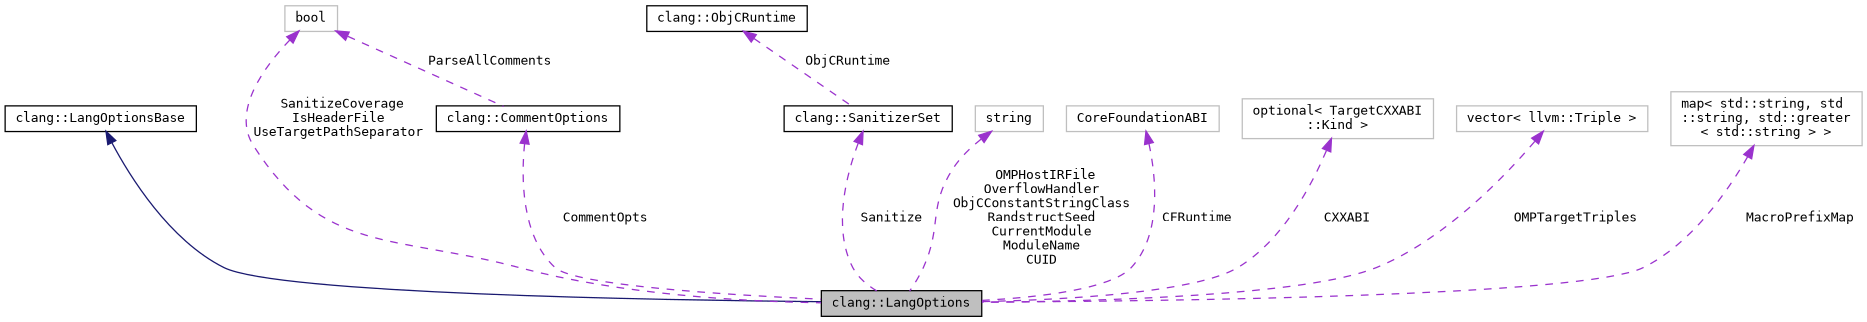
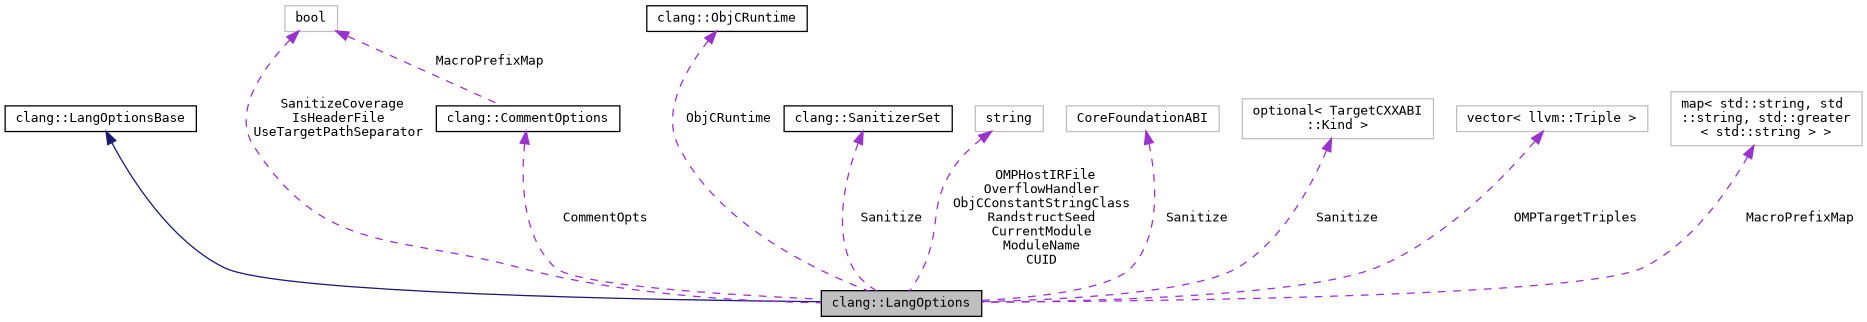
(486, 62) -> (486, 62)
(803, 72) -> (717, 198)
(1194, 218) -> (1194, 218)
(1344, 218) -> (1344, 218)
